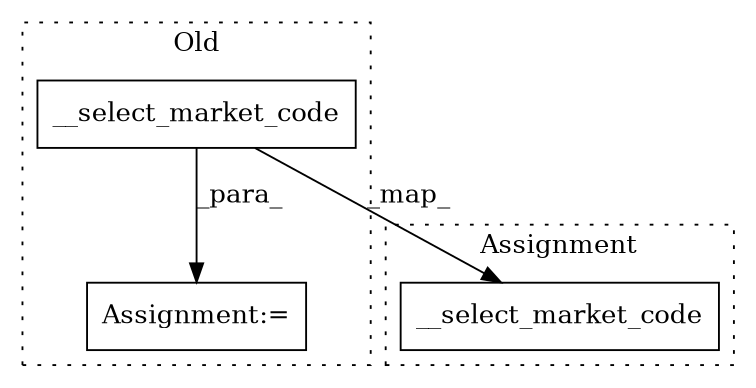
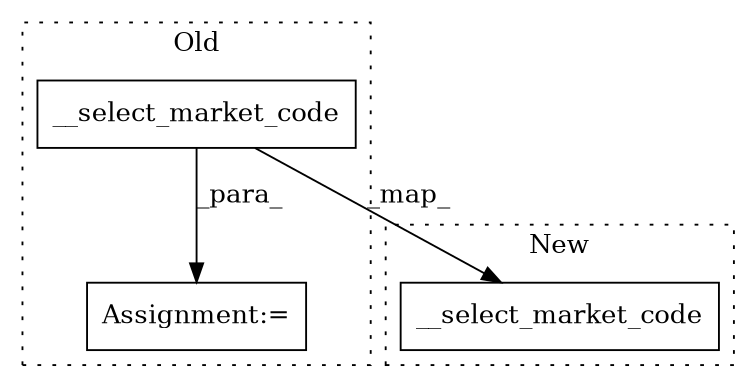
(560, 246) -> (560, 246)
